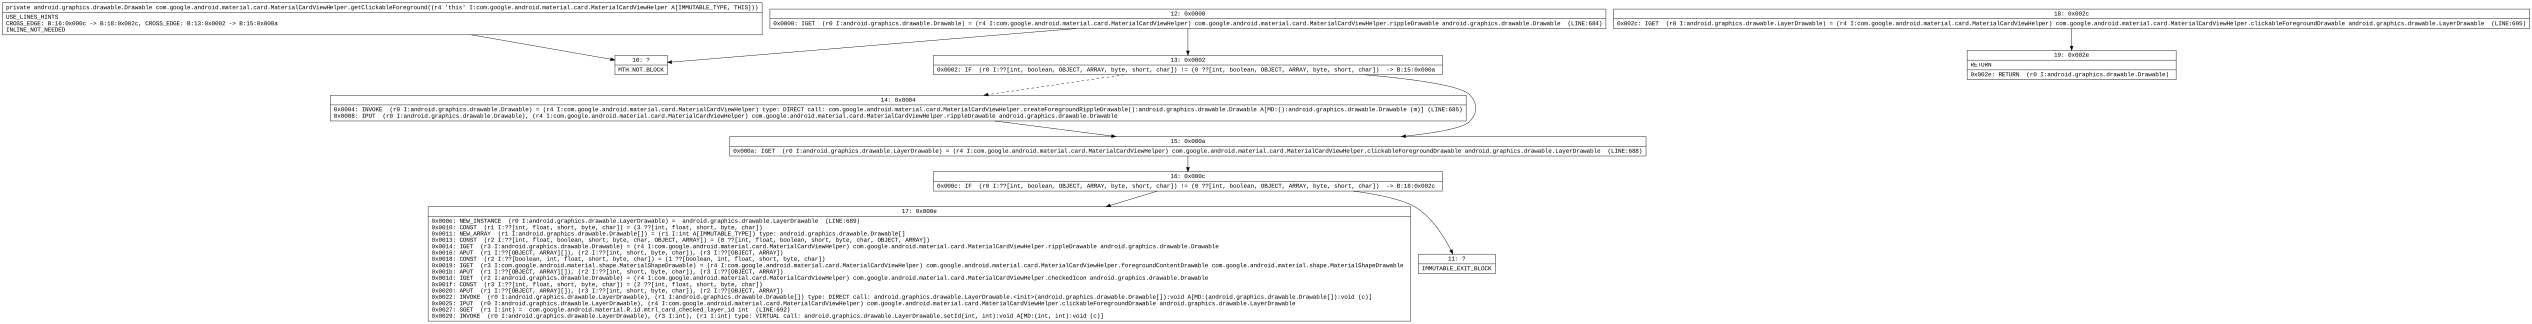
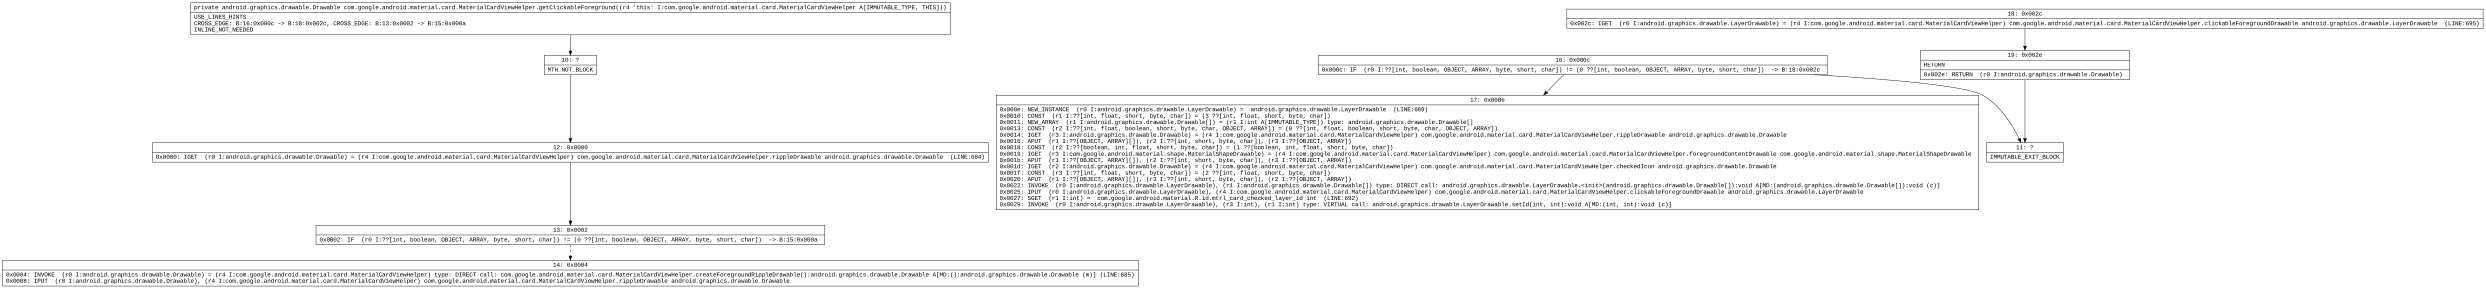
(874, 45) -> (570, 107)
none -> (2025, 109)
(1188, 146) -> none
